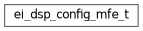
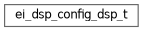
(71, 16) -> (71, 16)
